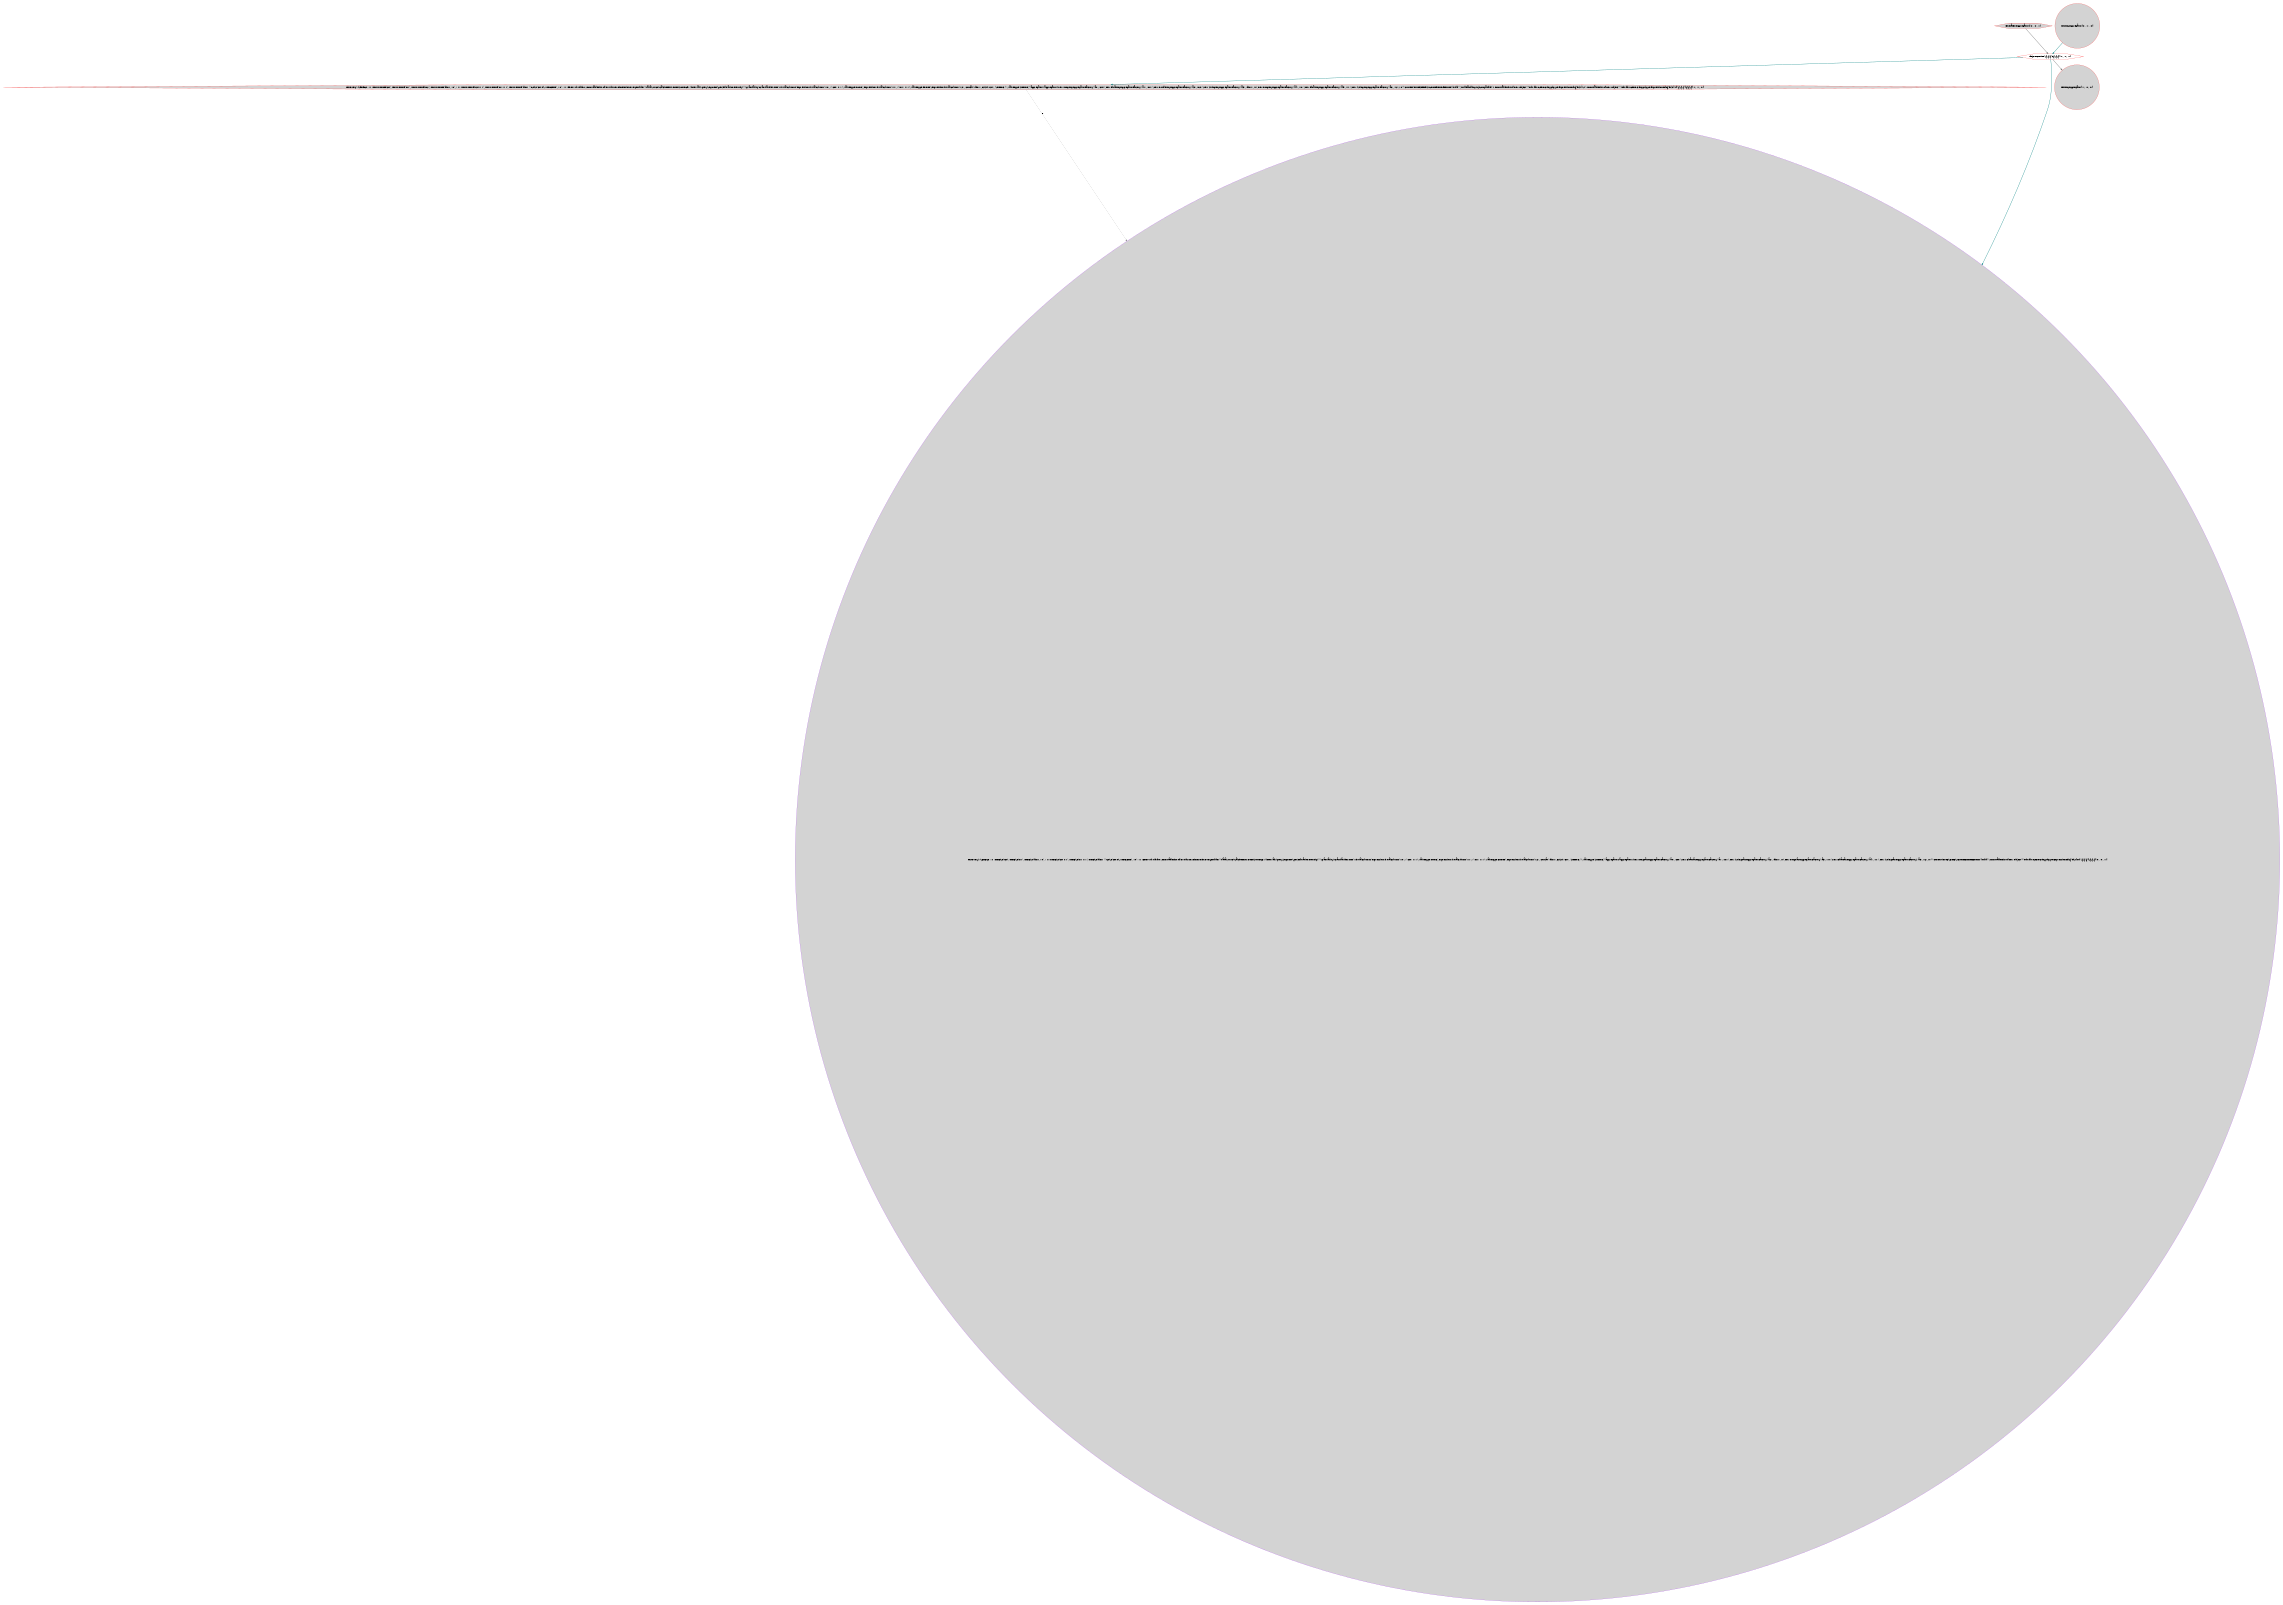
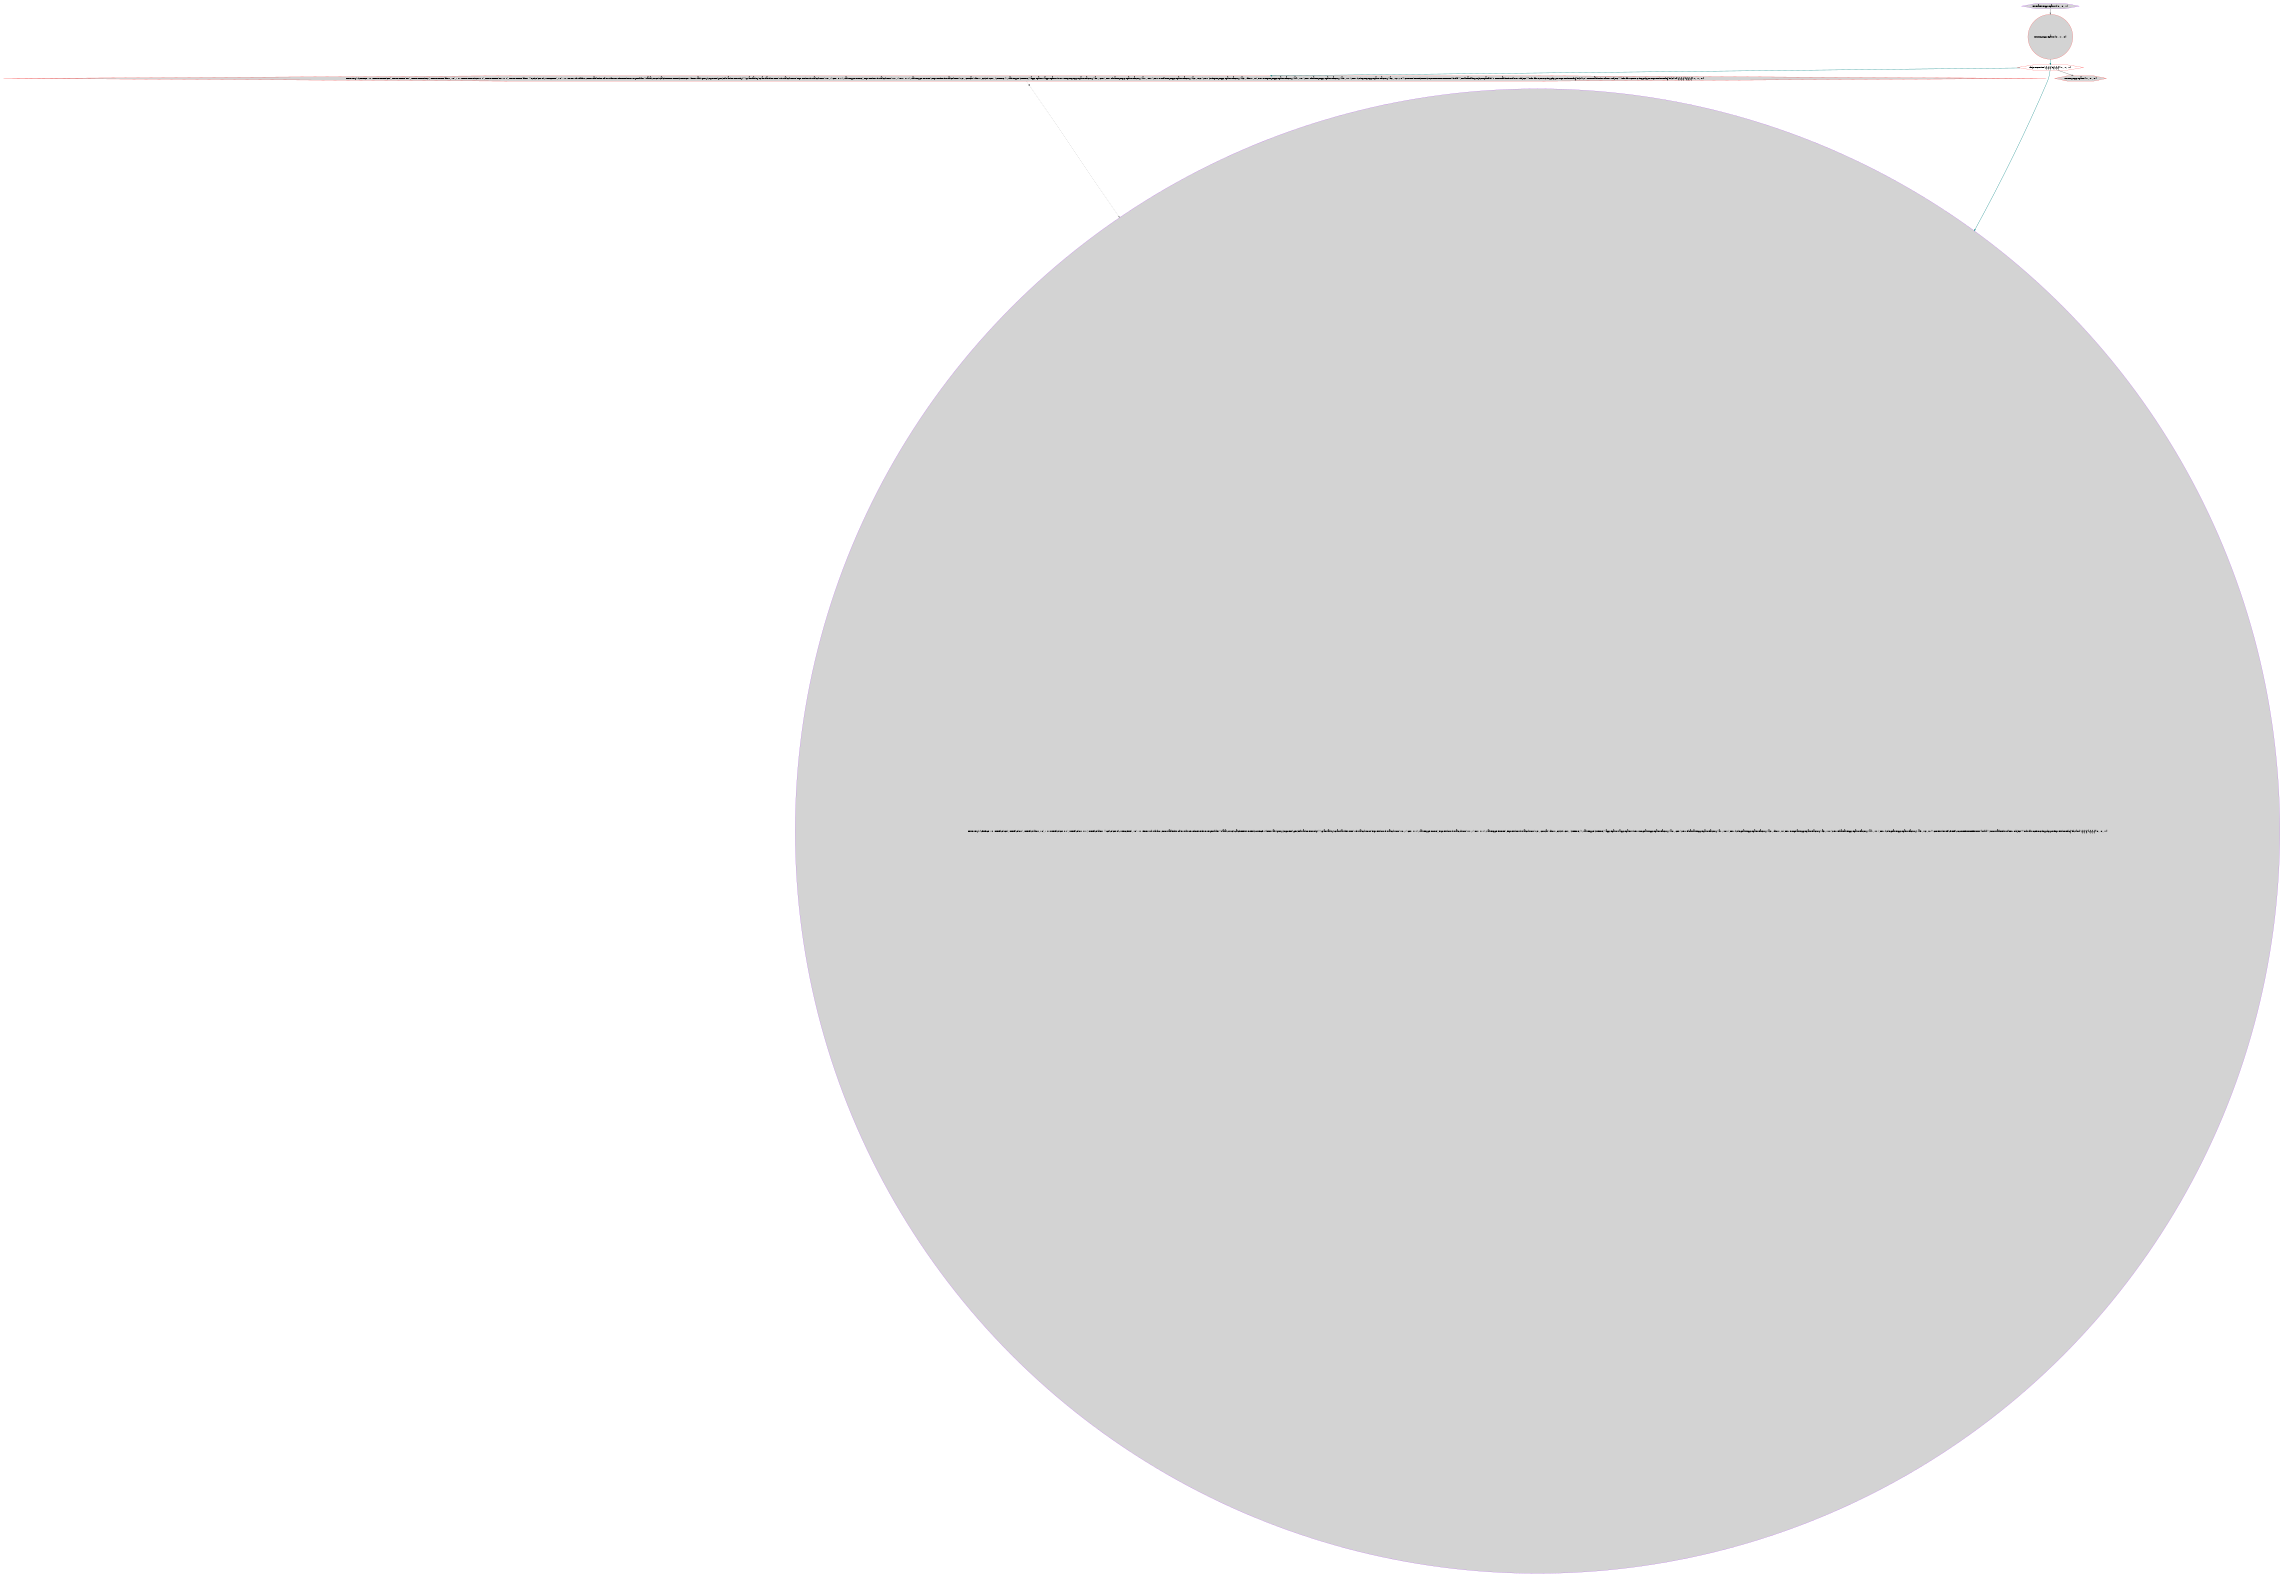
(2023, 26) -> (2050, 6)
(2036, 41) -> (2050, 11)
(2077, 87) -> (2081, 78)
